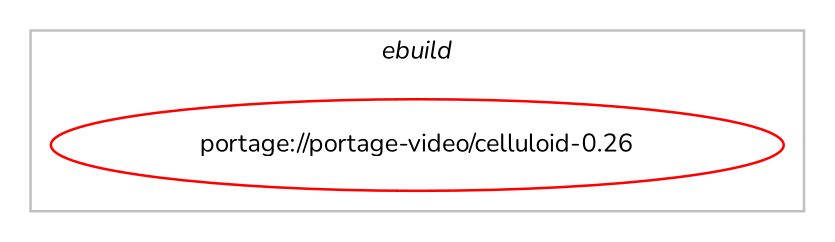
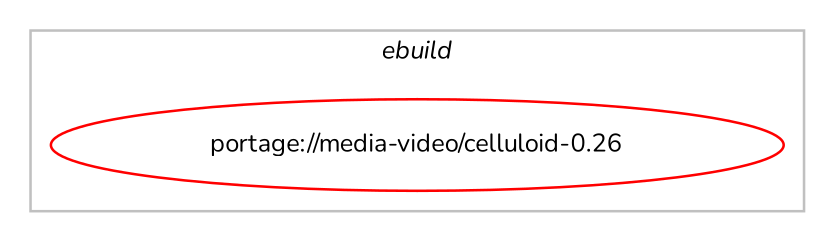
(417, 145) -> (417, 145)
